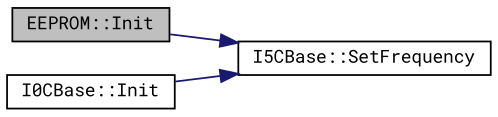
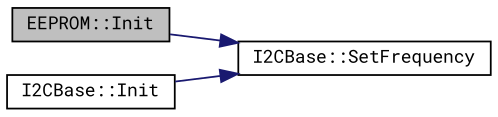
(365, 58) -> (365, 58)
(91, 92) -> (91, 92)
